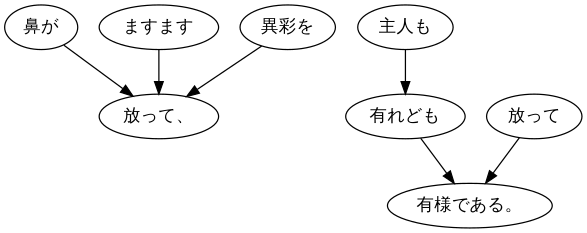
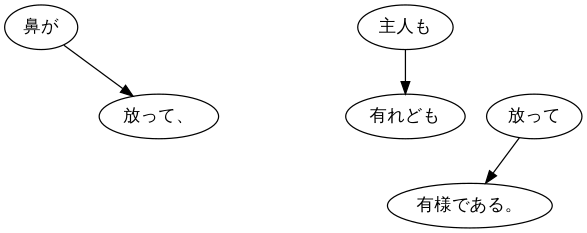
(159, 27) -> none
(288, 27) -> none
(434, 156) -> none
